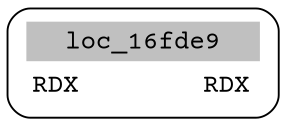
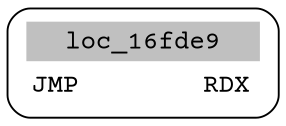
(141, 84) -> (141, 84)
